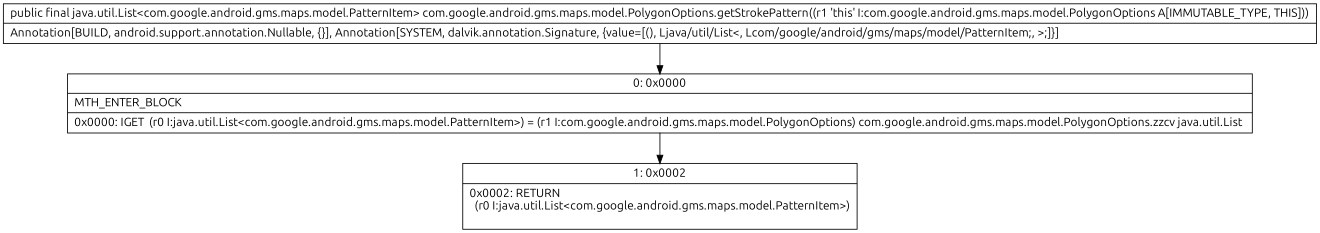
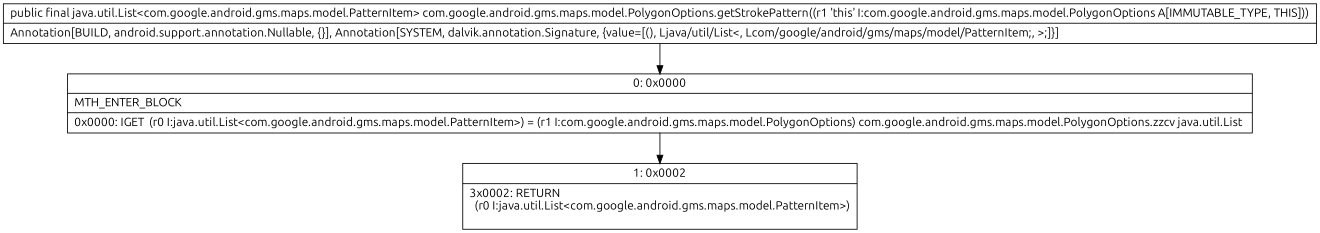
(518, 193) -> (518, 193)
